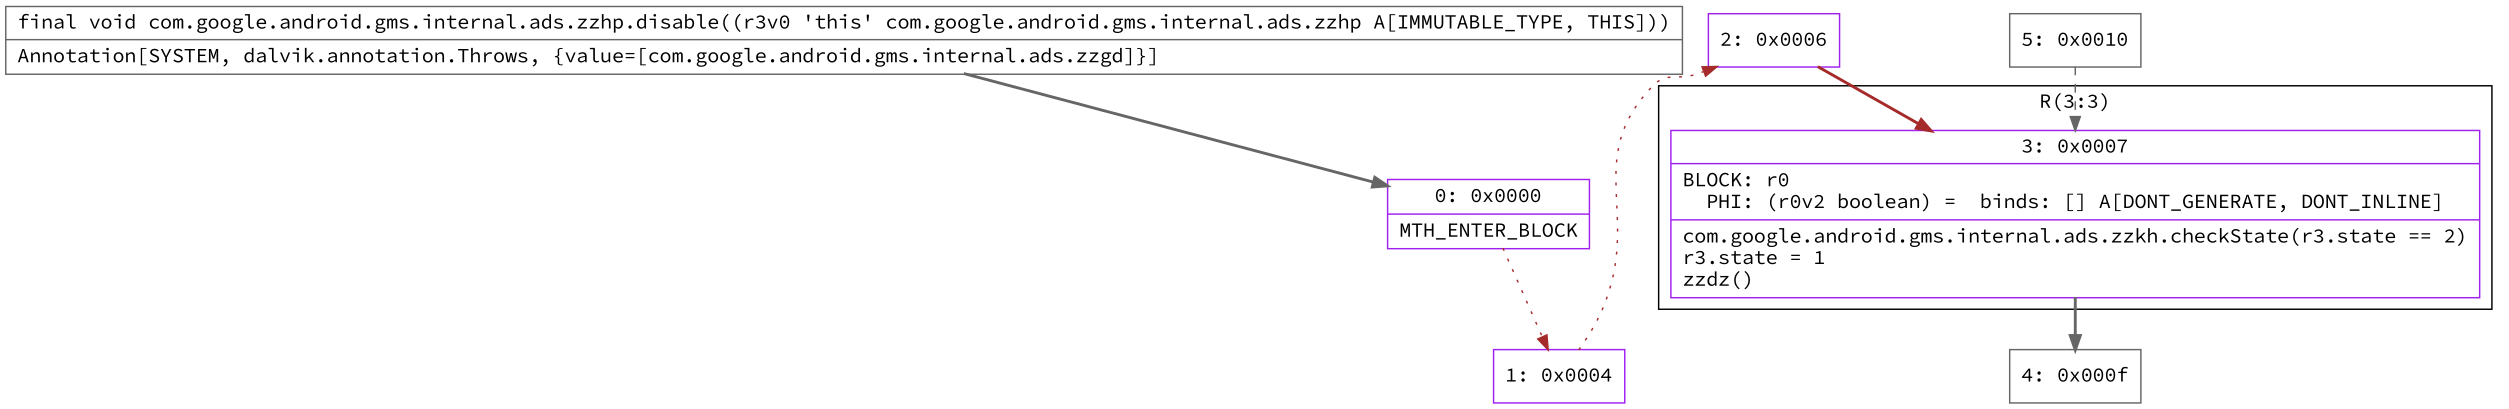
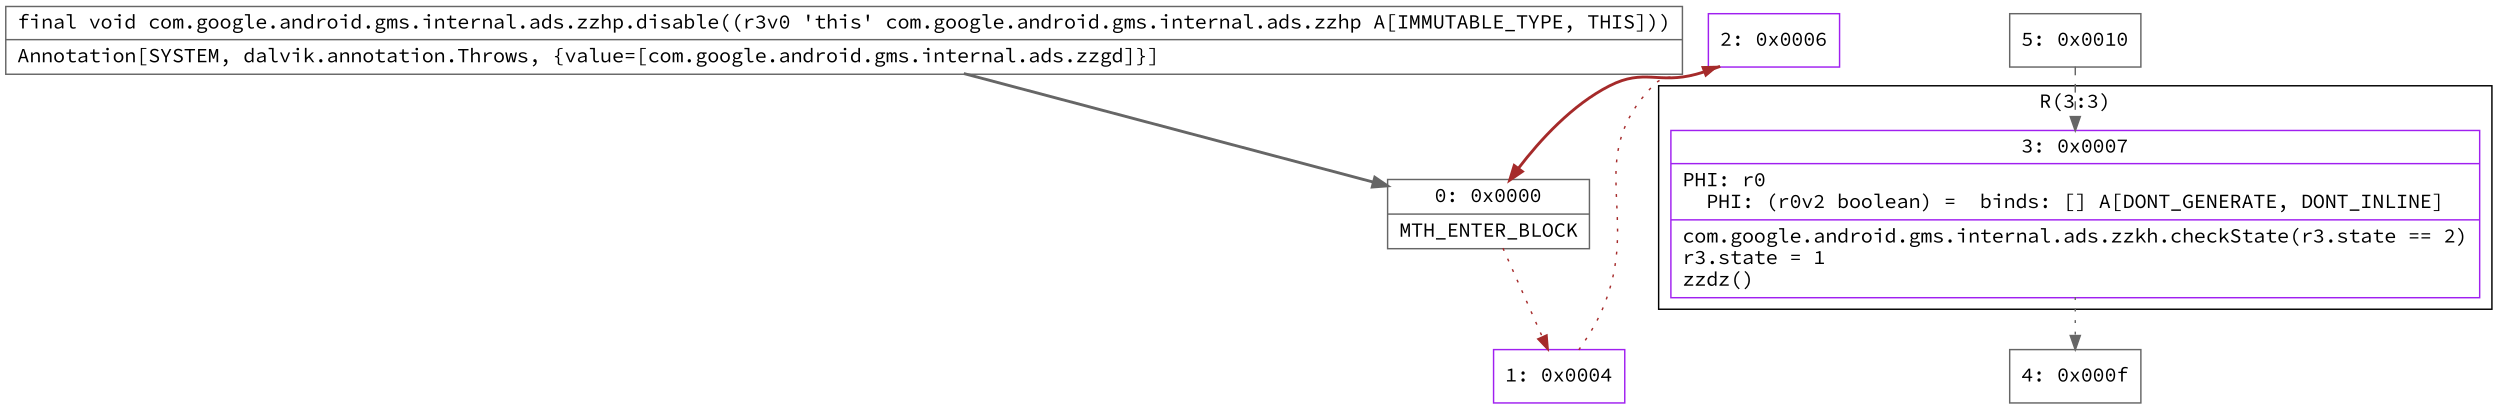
(1868, 95) -> (1605, 88)
(1742, 180) -> (1731, 180)
(1489, 214) -> (1489, 214)
(2075, 318) -> (2075, 318)
